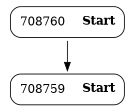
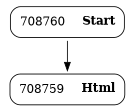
(99, 89) -> (99, 89)
